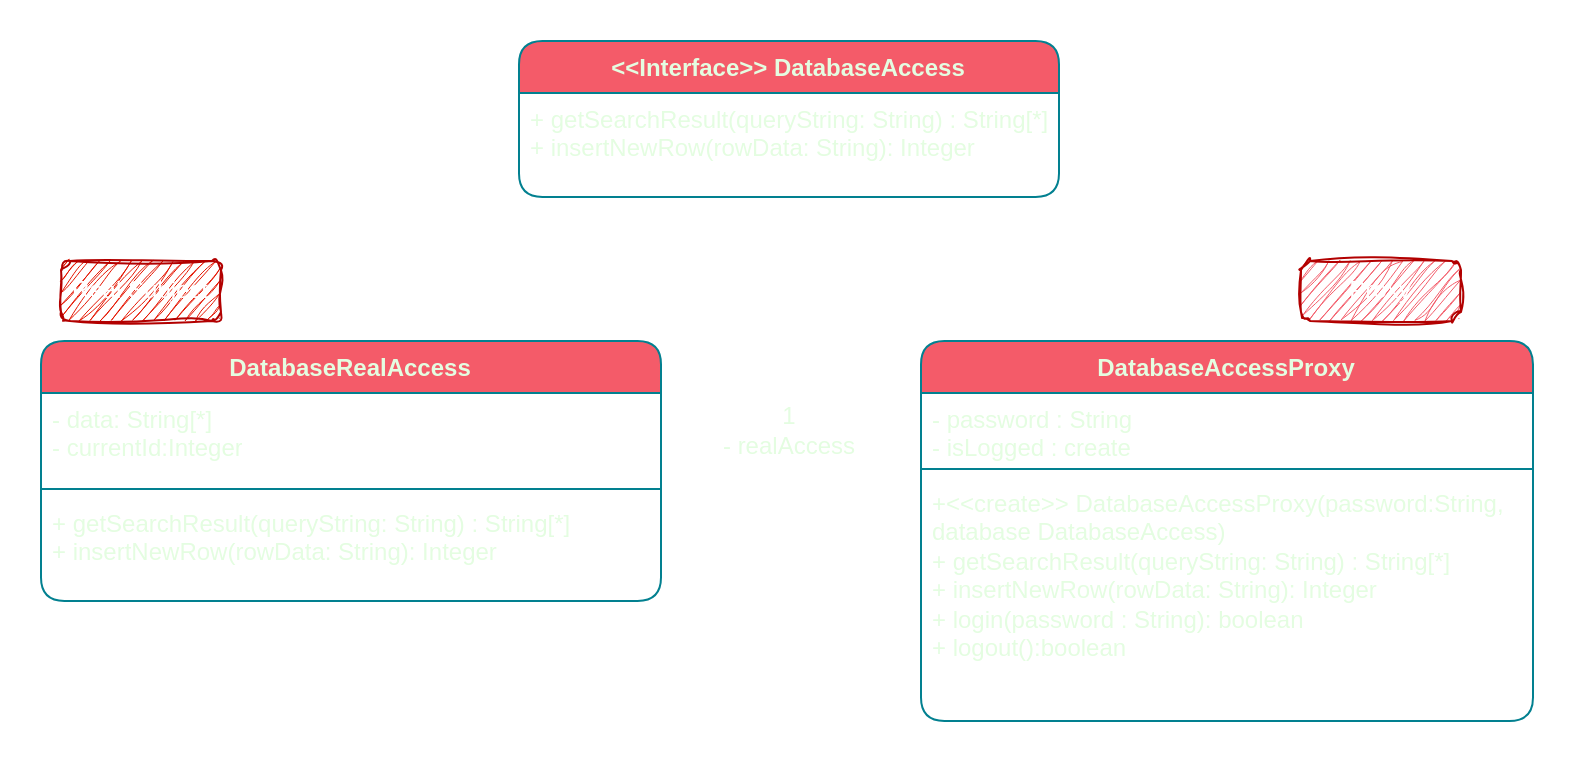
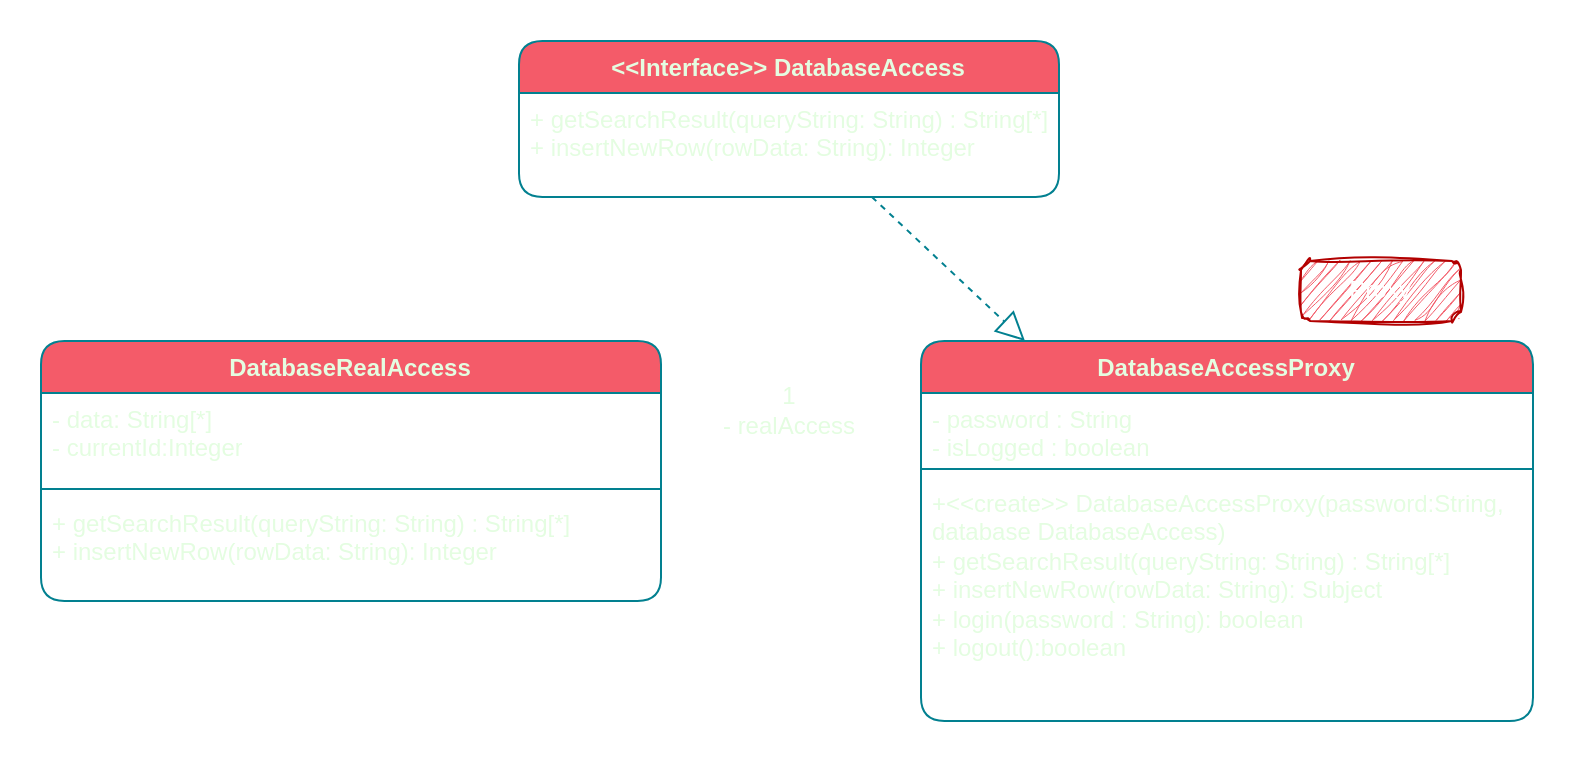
none -> (940, 261)
(141, 291) -> none
(789, 431) -> (789, 411)
(1045, 436) -> (1049, 436)
(1229, 592) -> (1229, 592)
